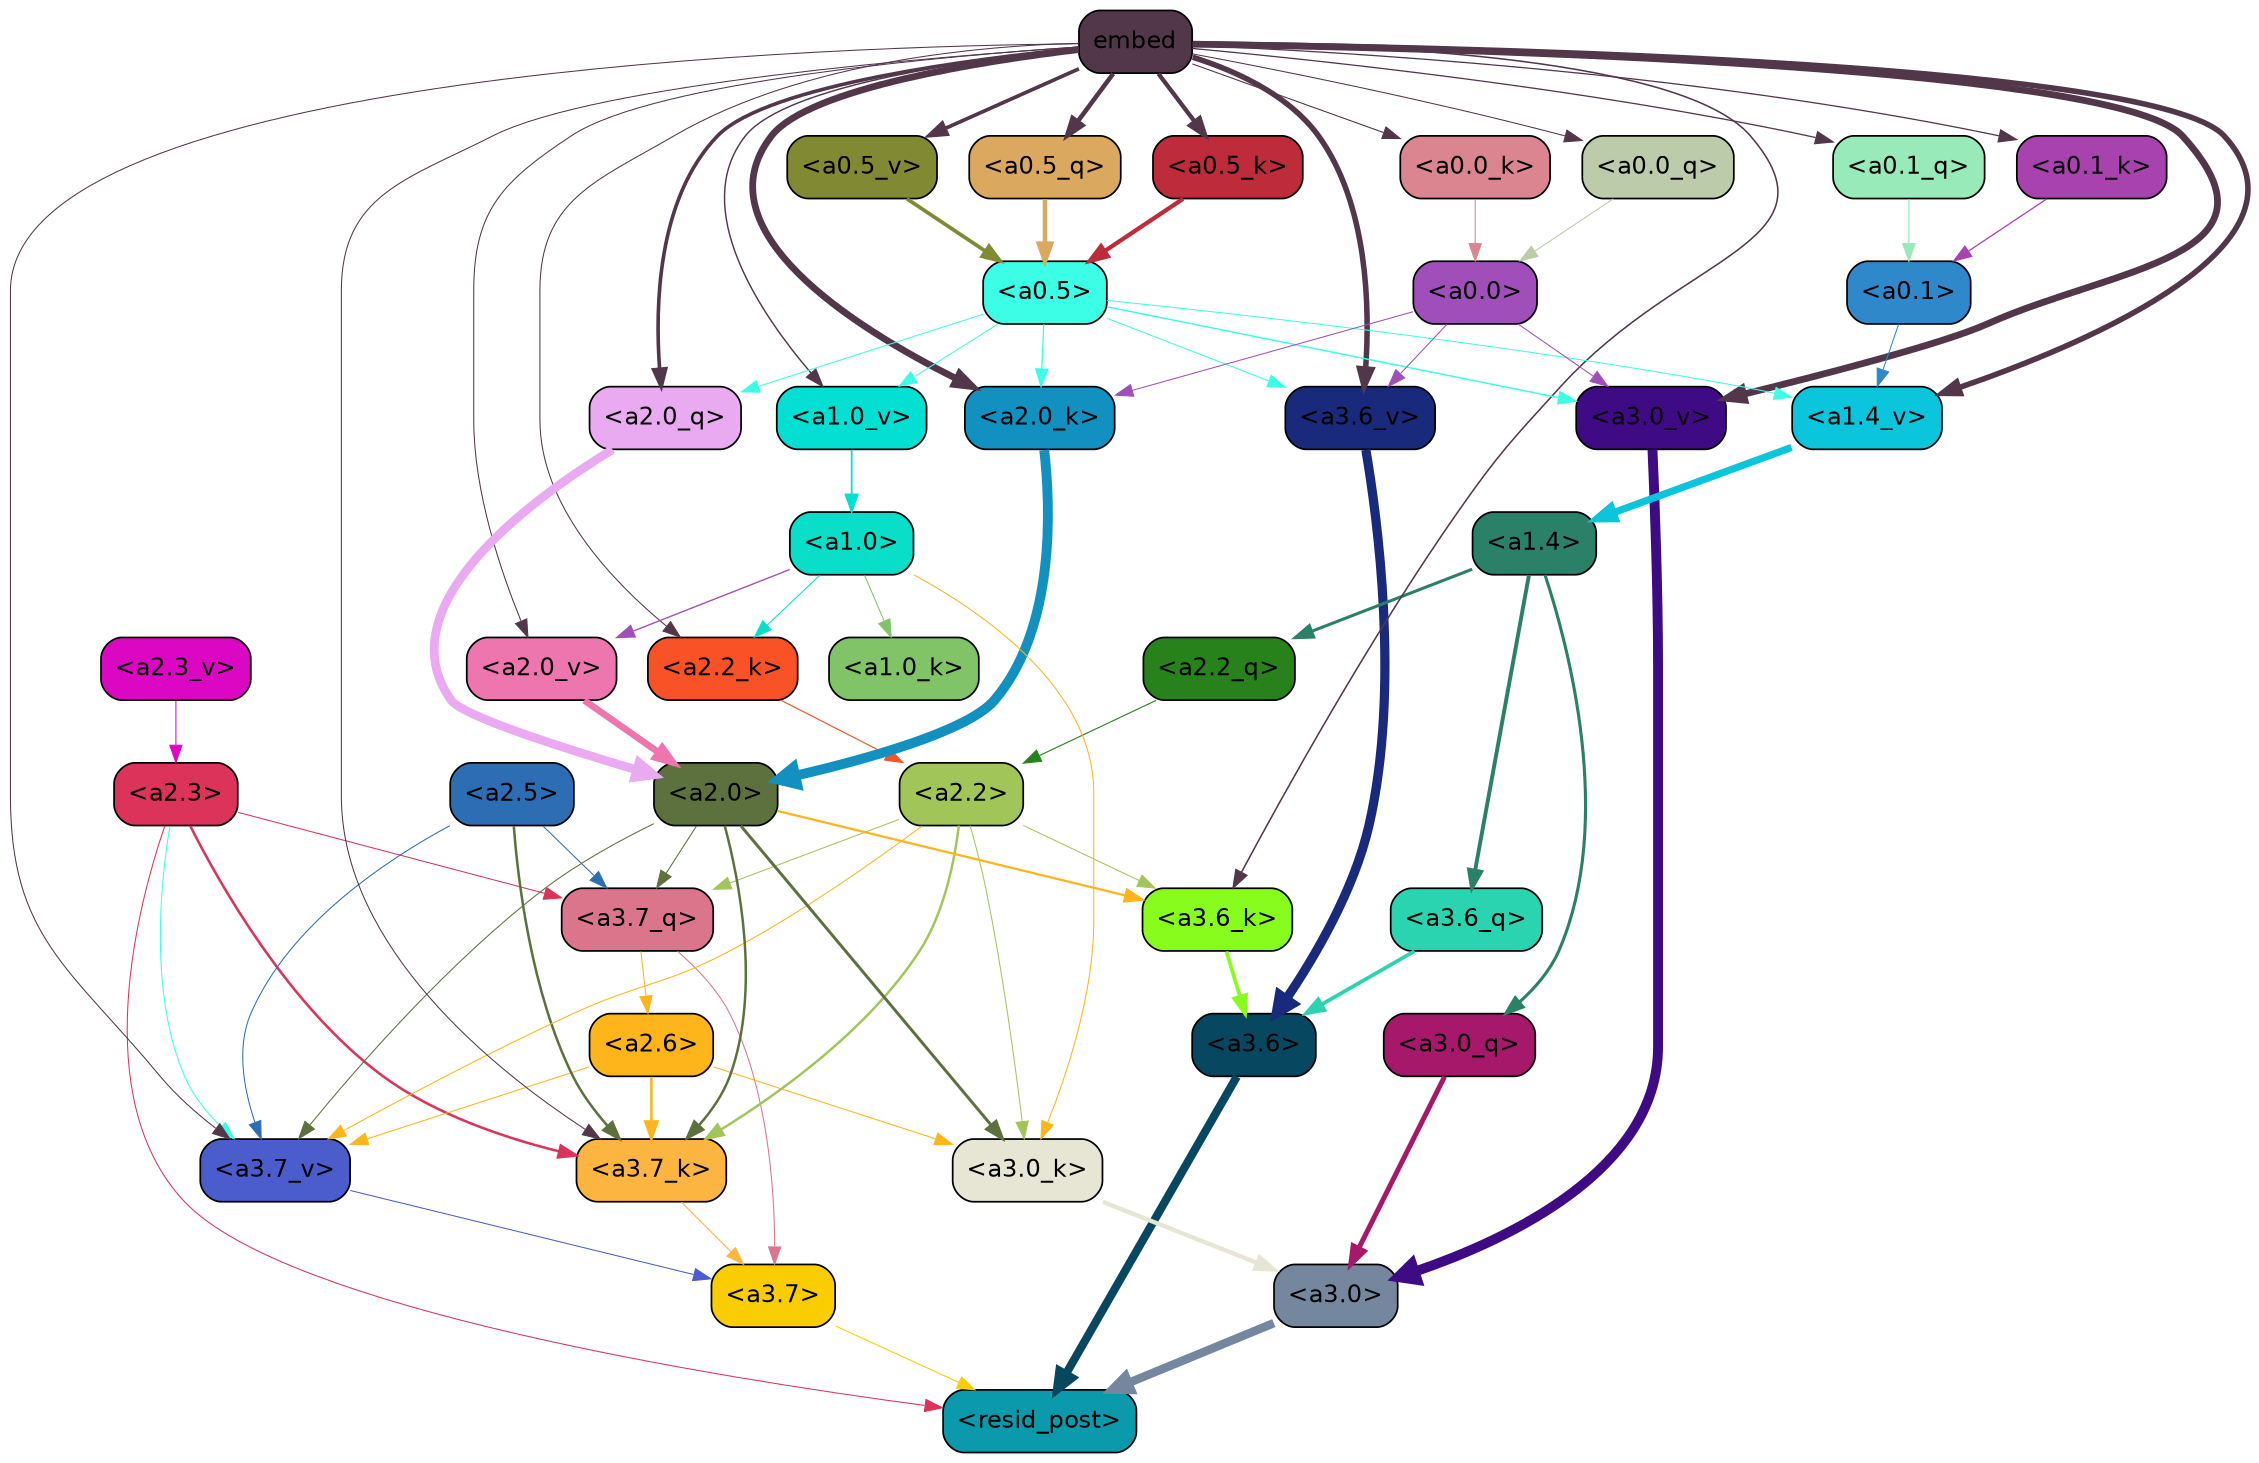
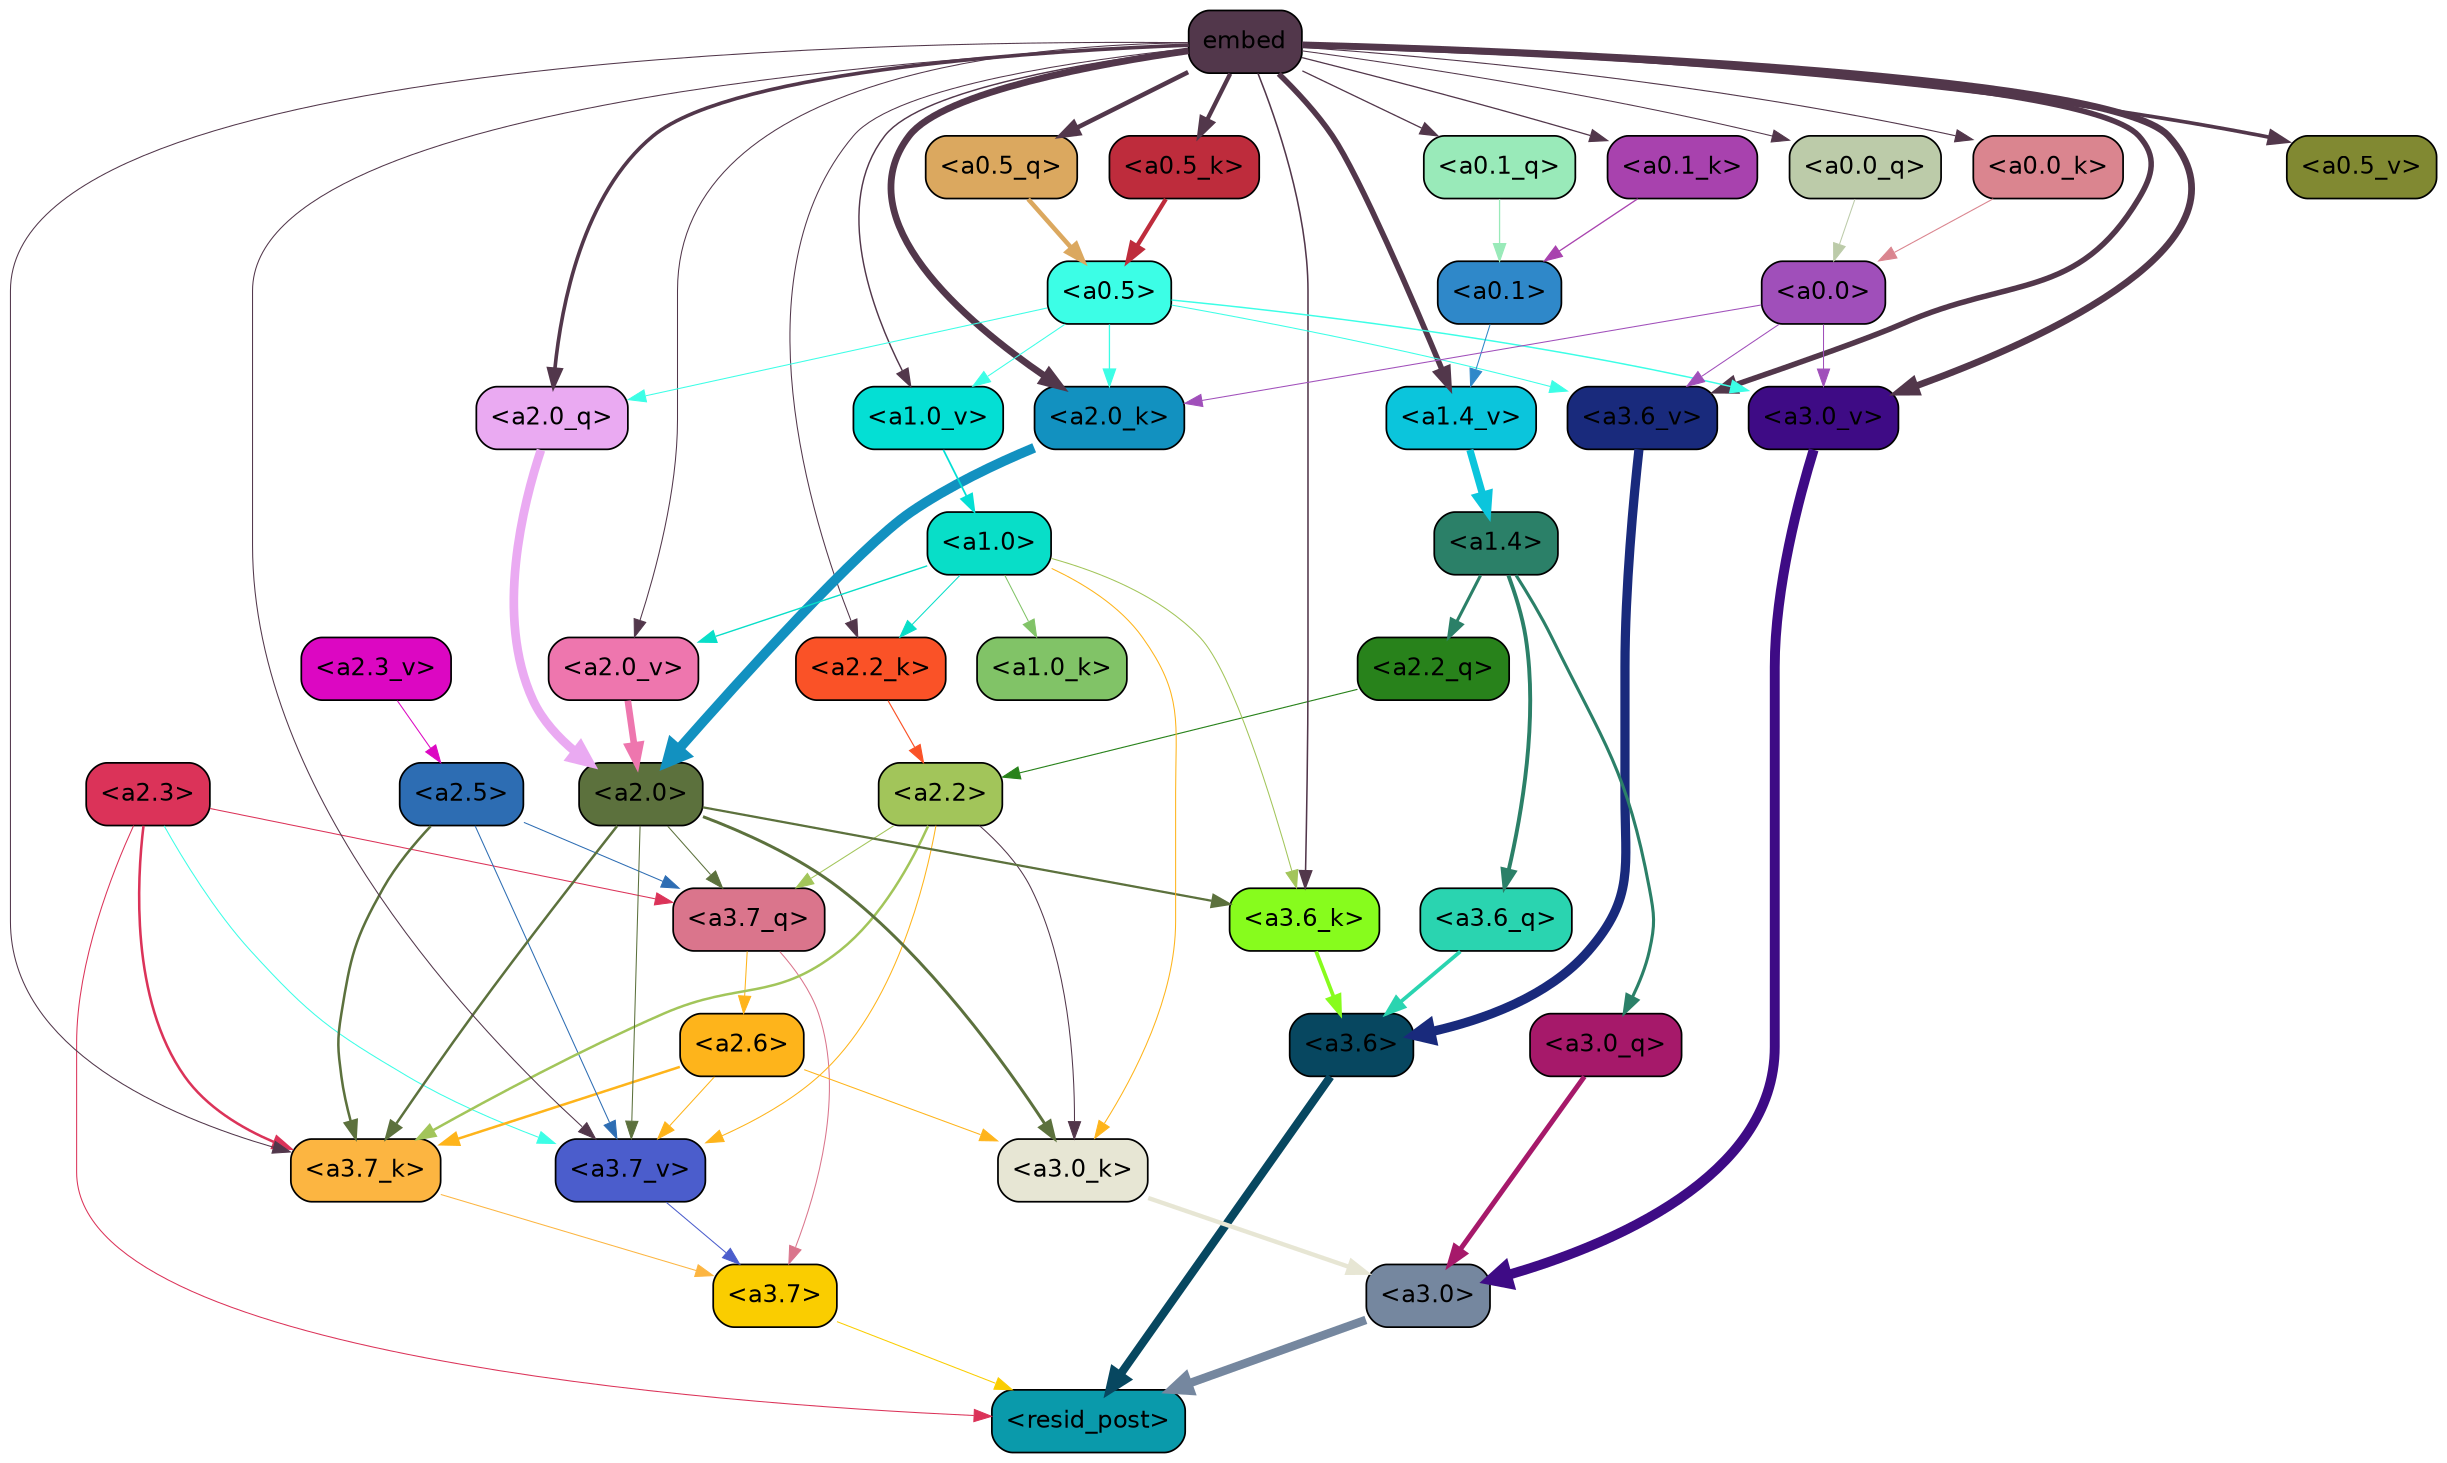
(946, 225) -> none
(1458, 342) -> none
(712, 600) -> (853, 590)
(176, 723) -> (414, 724)
(943, 851) -> (957, 854)
(1081, 853) -> (1222, 672)
(1001, 973) -> (1057, 962)
